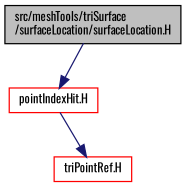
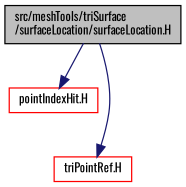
(70, 129) -> (110, 94)
